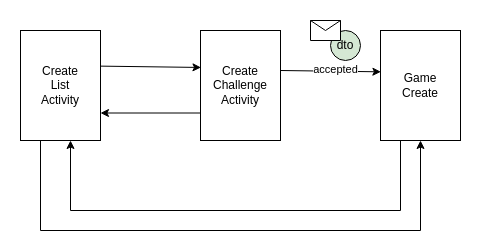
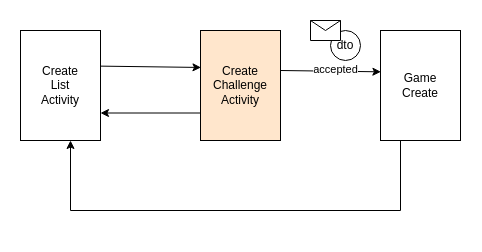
(346, 46) -> (346, 46)
(241, 86) -> (241, 86)
(228, 231) -> none
